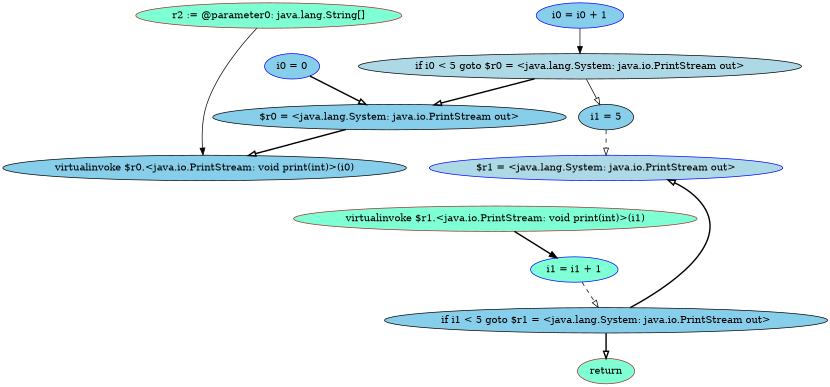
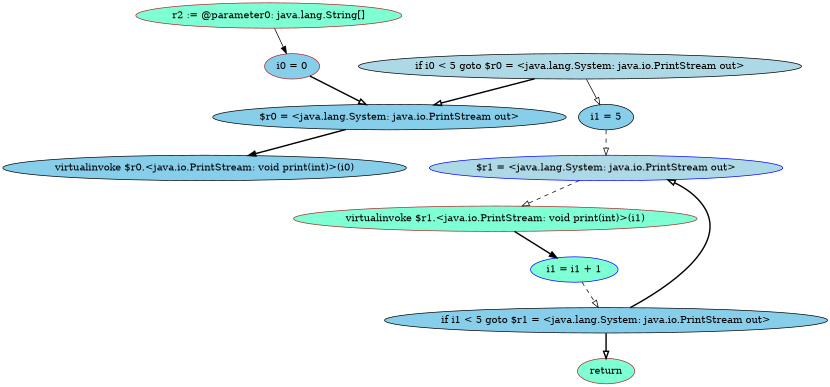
(580, 16) -> none
(292, 66) -> (292, 66)
(216, 83) -> (279, 38)
(301, 142) -> (301, 142)
none -> (554, 192)
